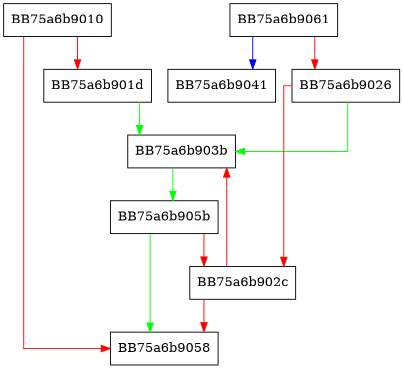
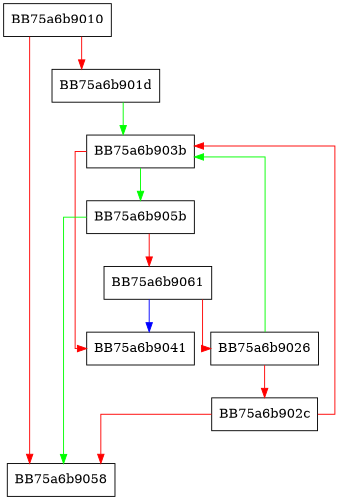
none -> (75, 245)
(204, 245) -> (149, 245)
